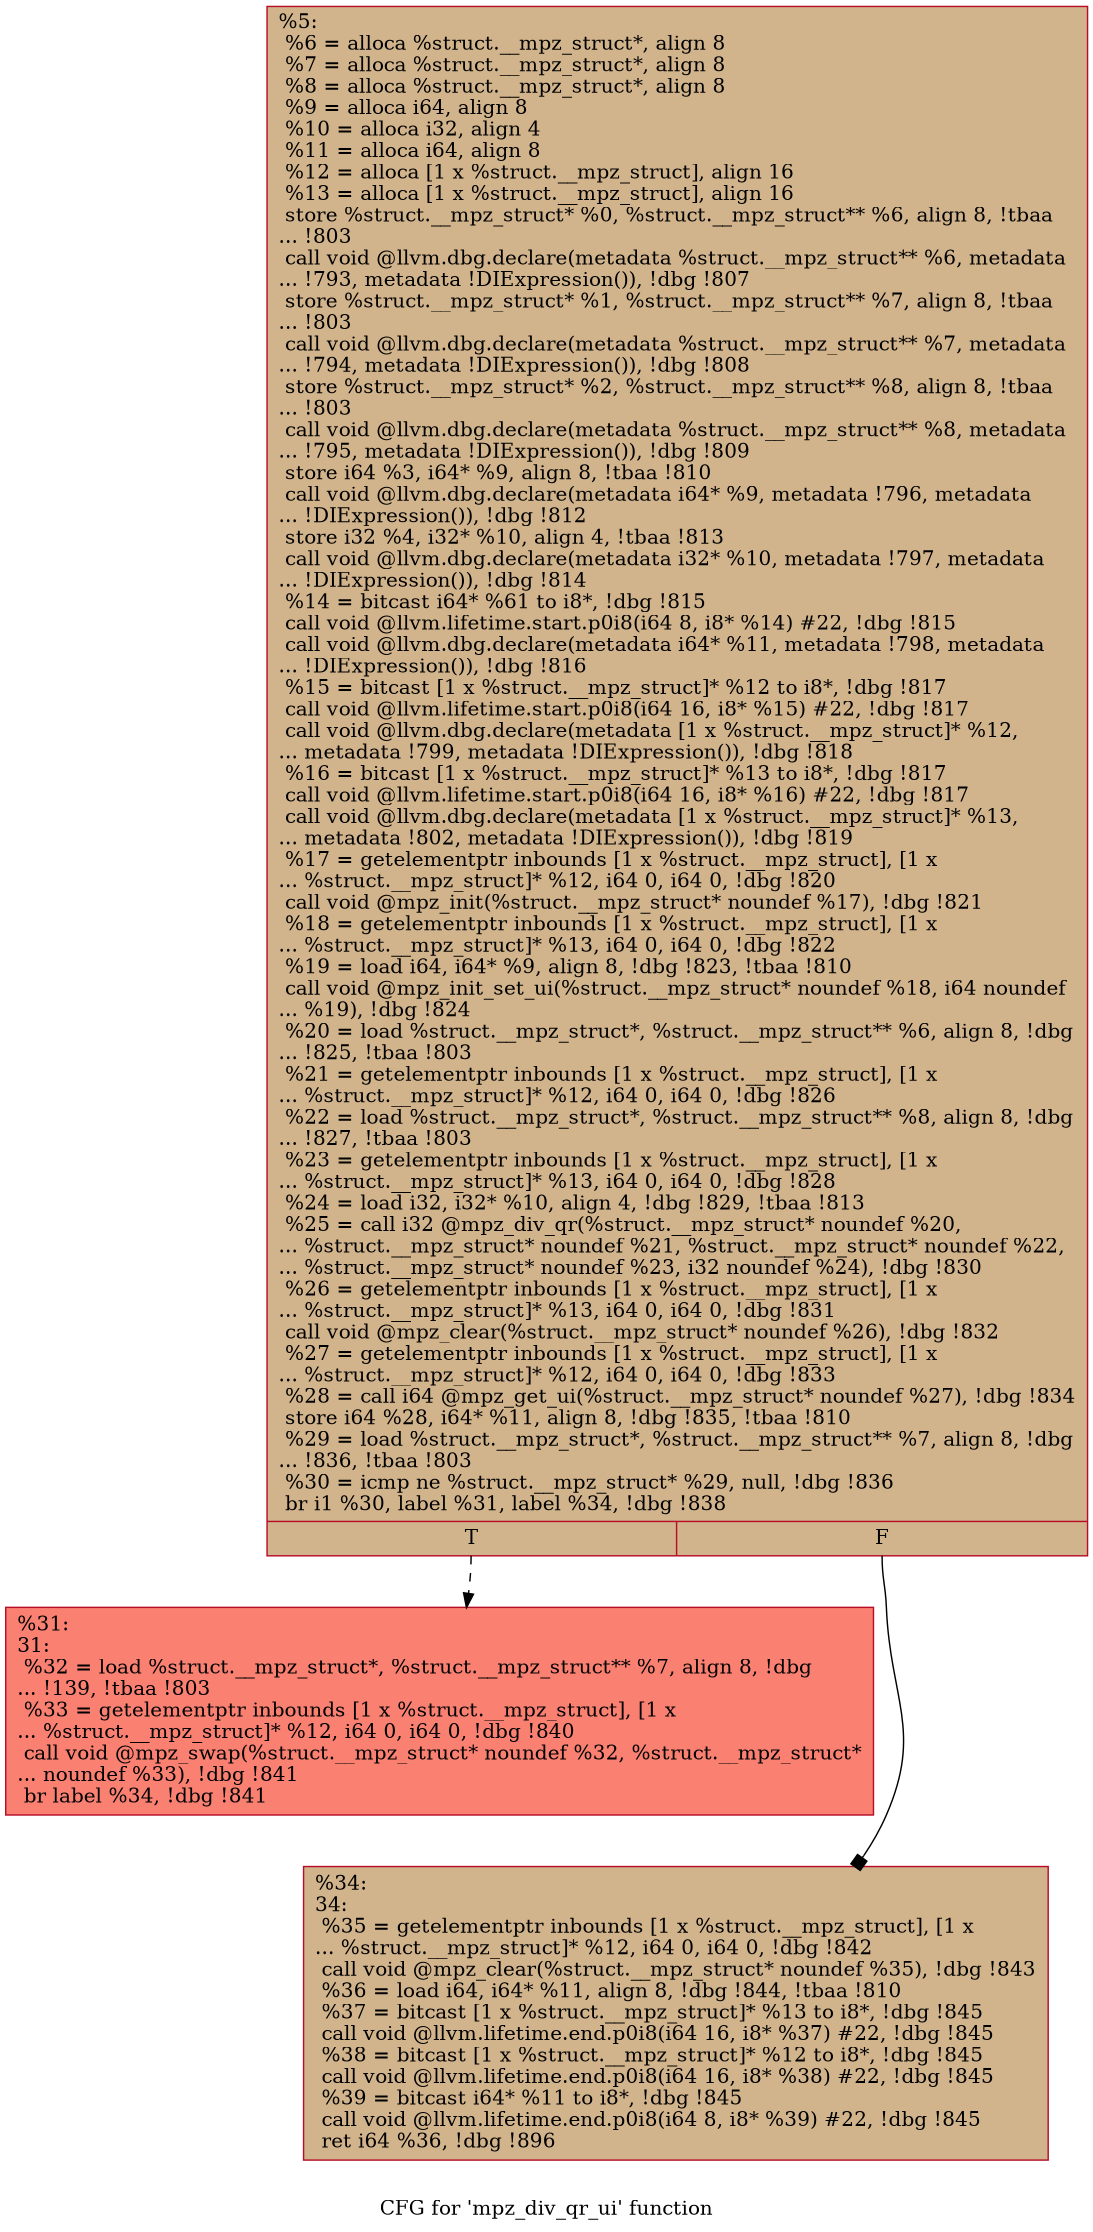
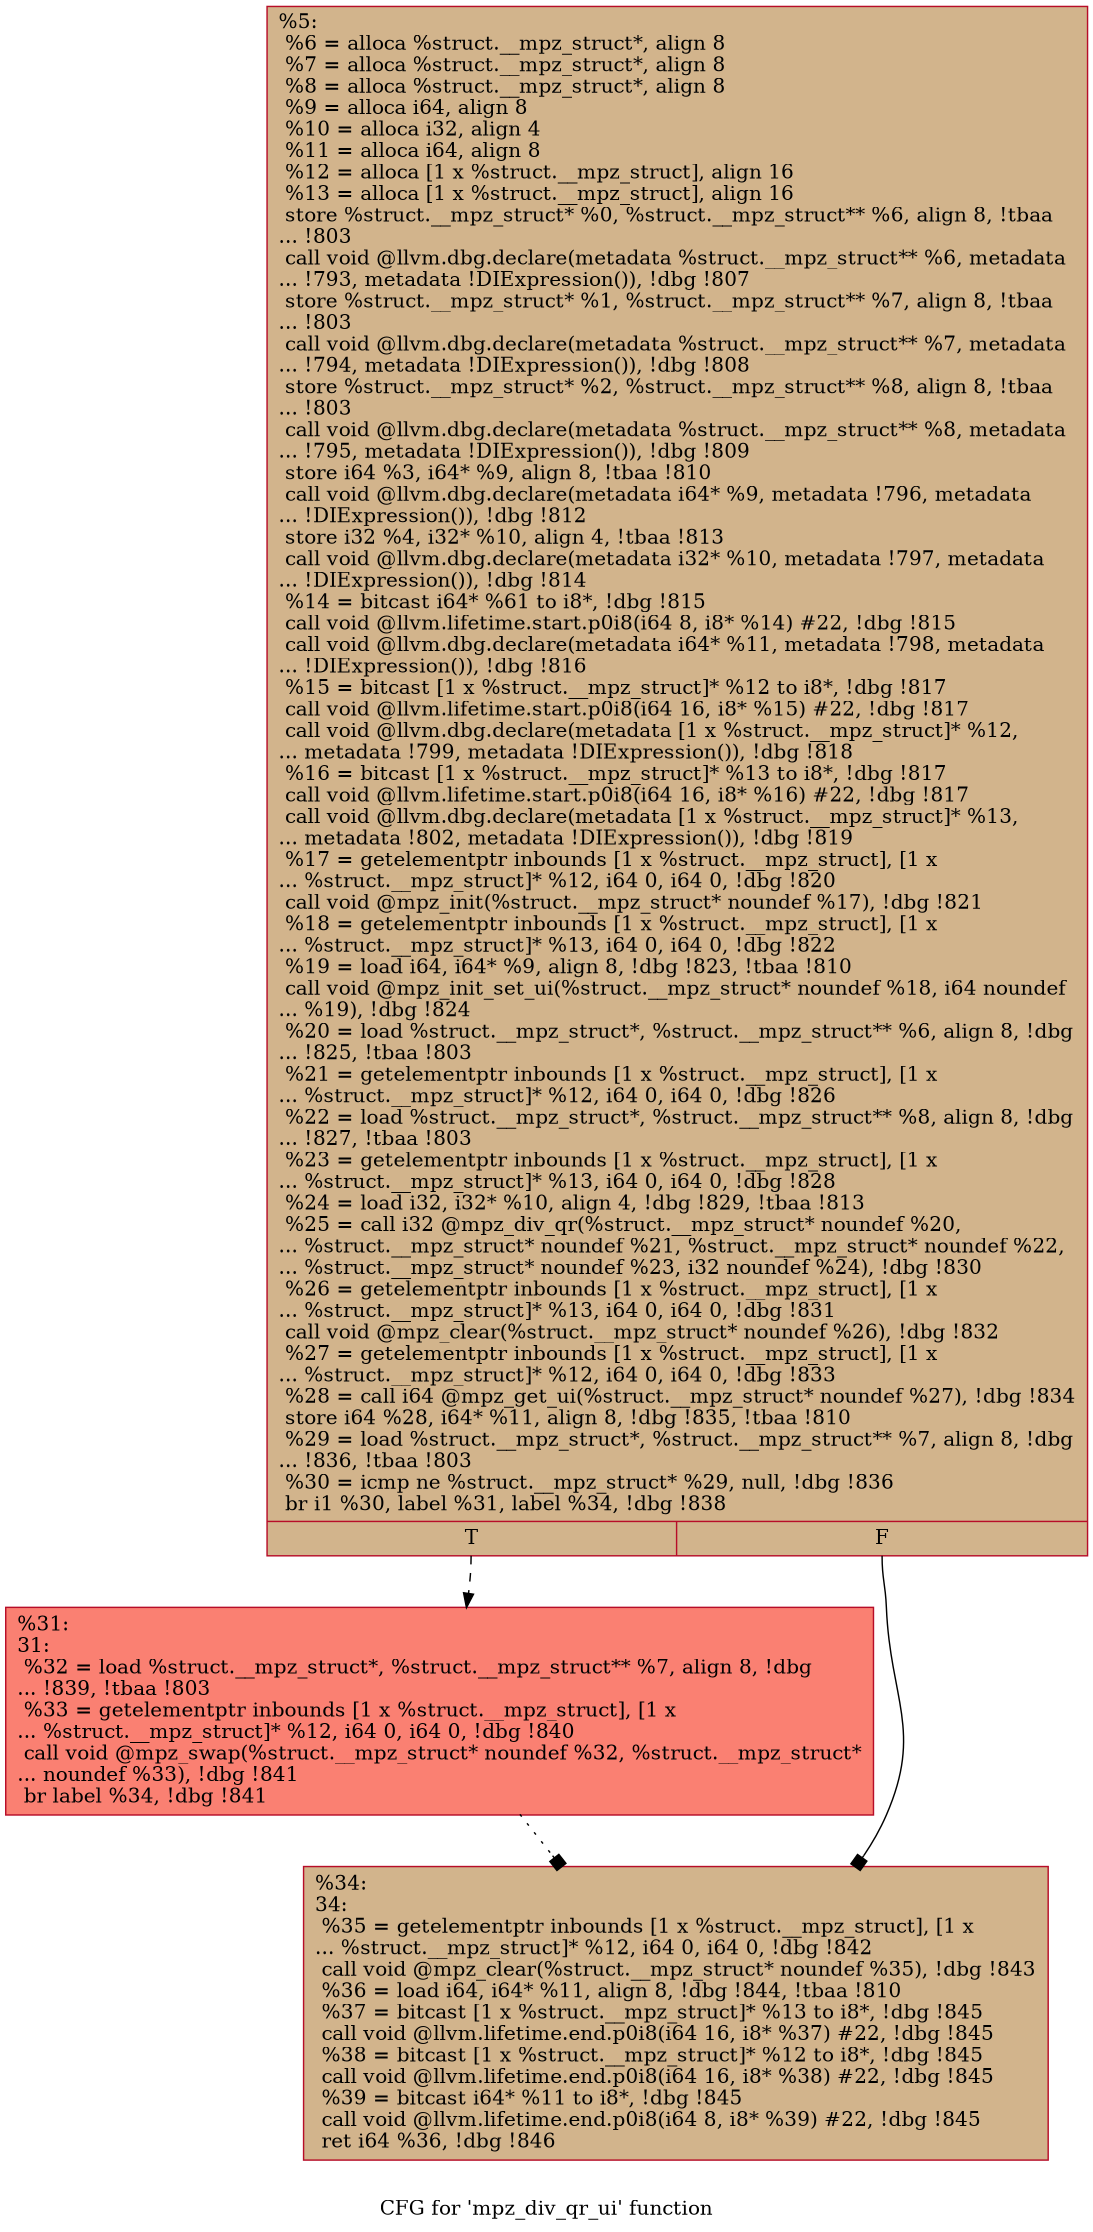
(115, 1689) -> (115, 1689)
none -> (536, 1835)
(436, 2141) -> (436, 2141)
